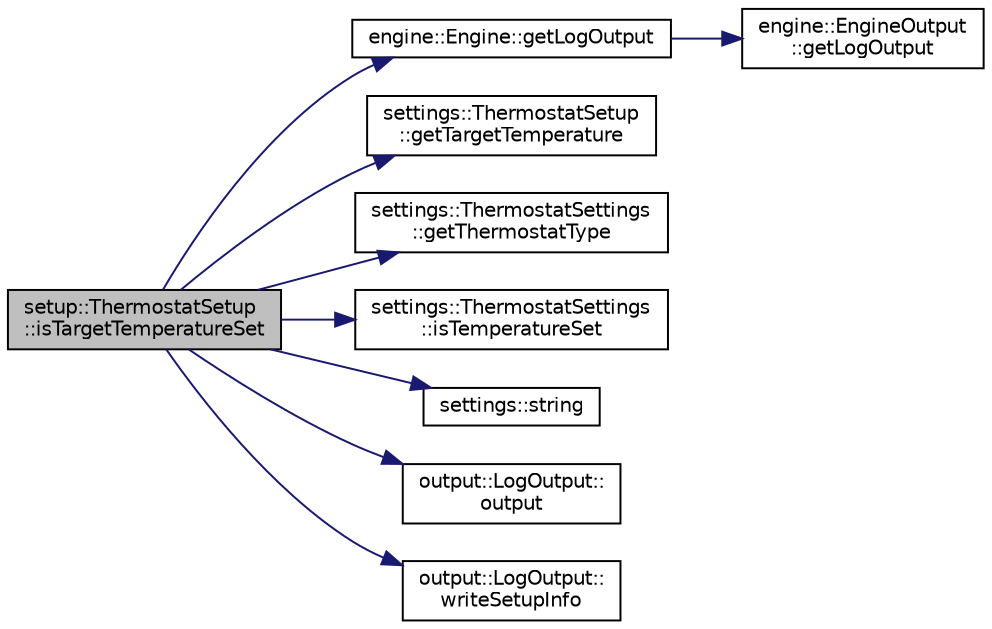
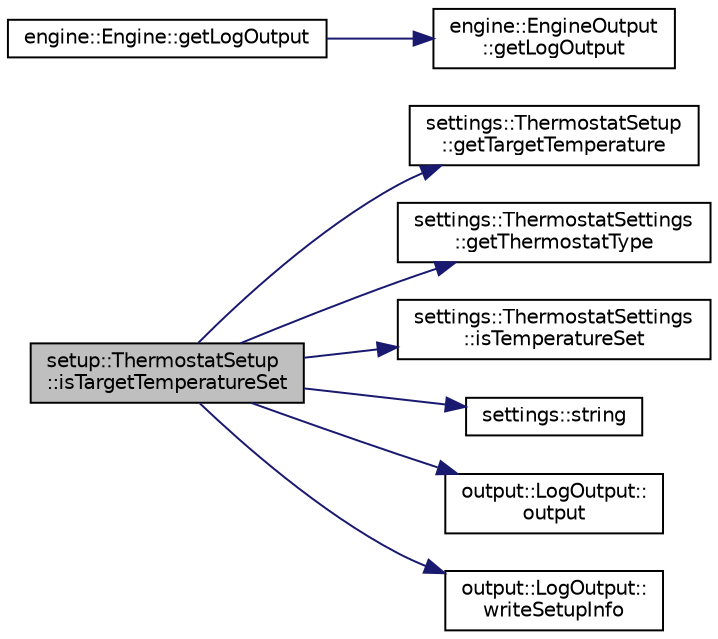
(254, 163) -> none
